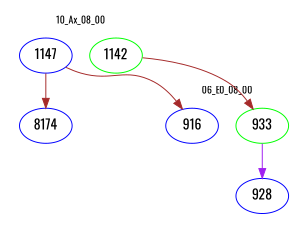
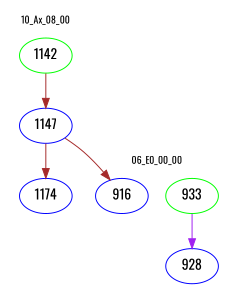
(200, 69) -> (46, 86)
(227, 91) -> (157, 161)
(46, 126) -> (46, 196)
